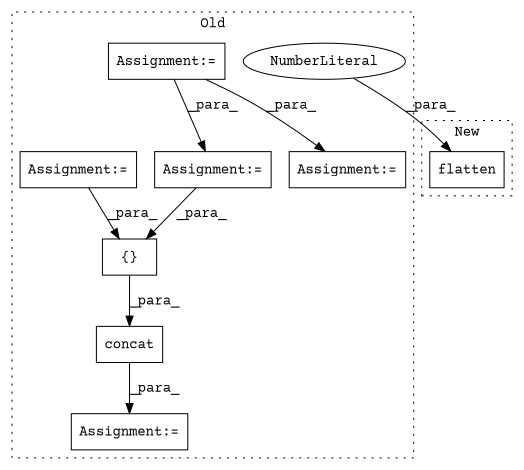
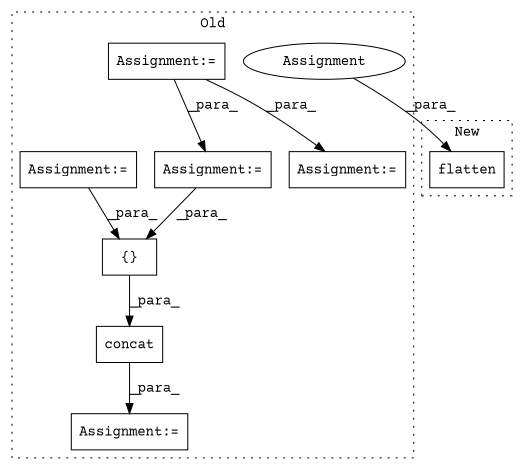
(324, 61) -> (324, 61)
